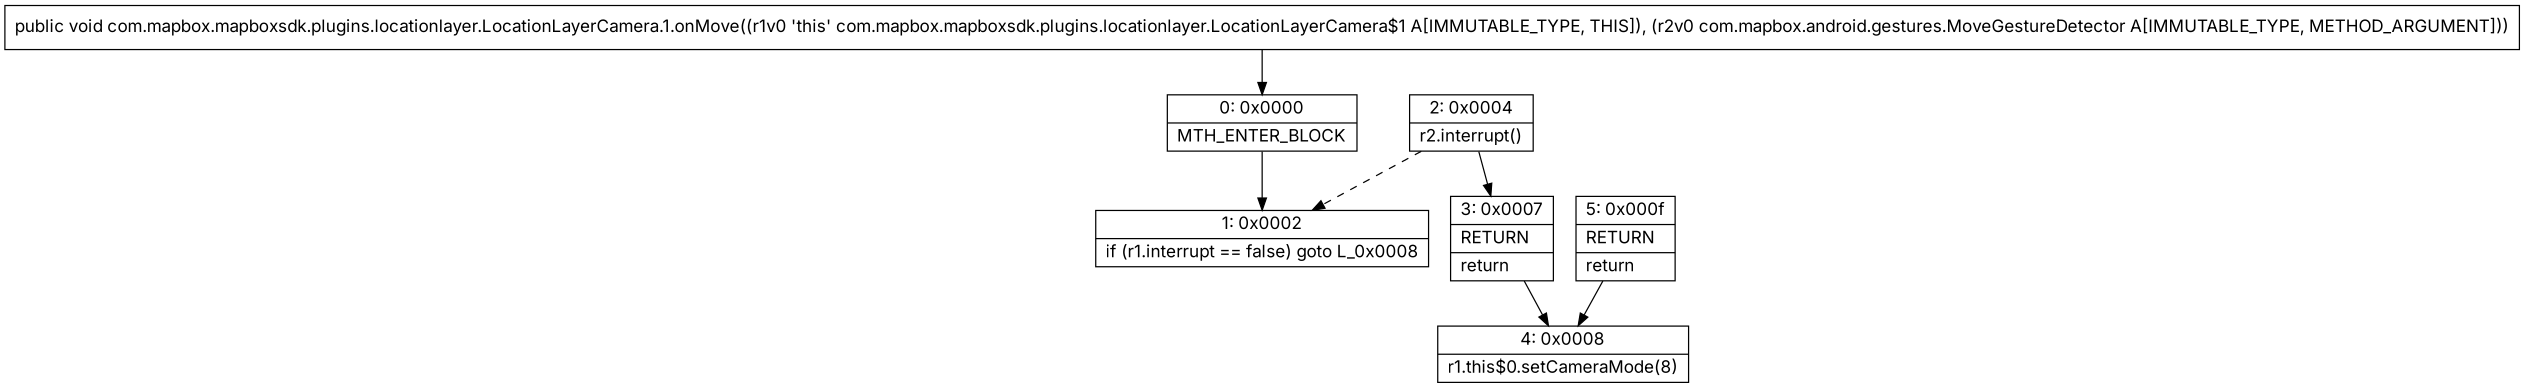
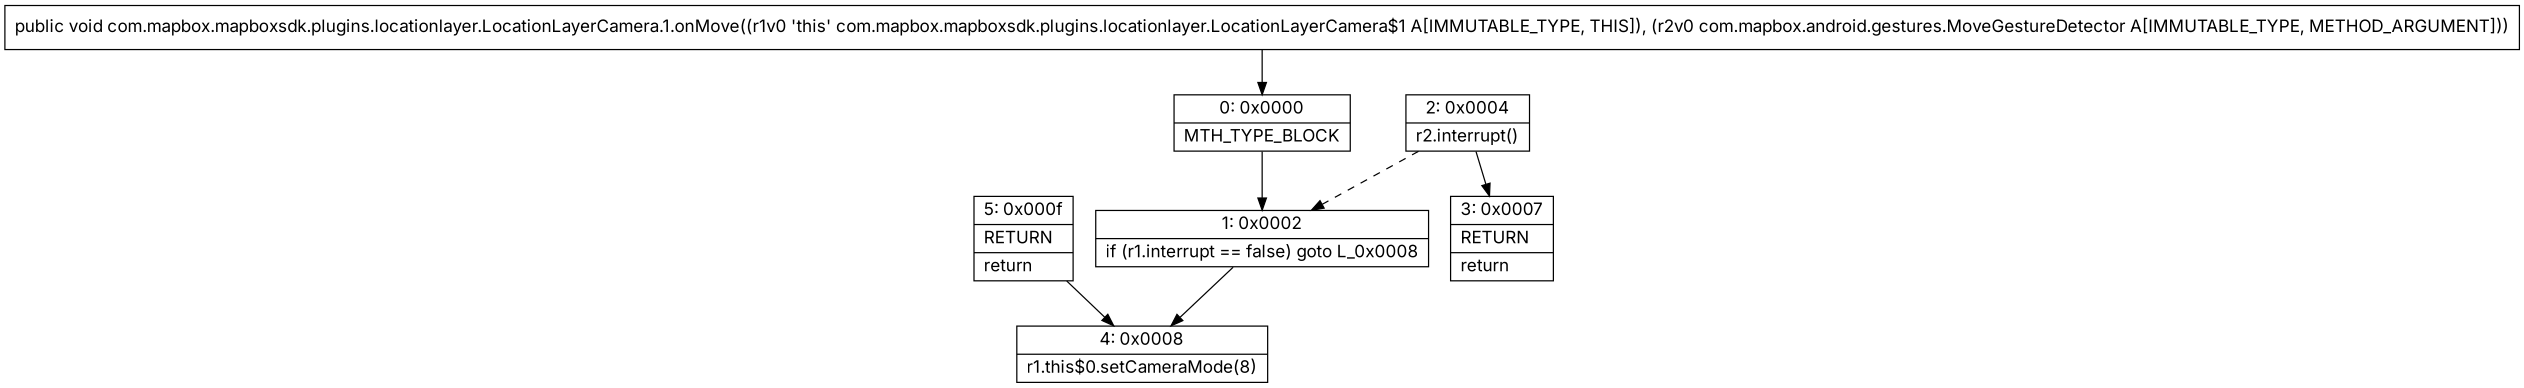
(1262, 136) -> (1262, 136)
(1533, 298) -> (1207, 292)
